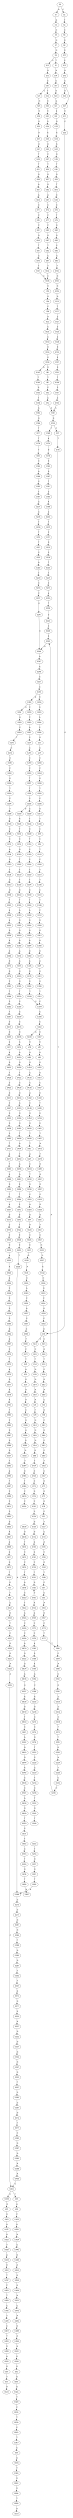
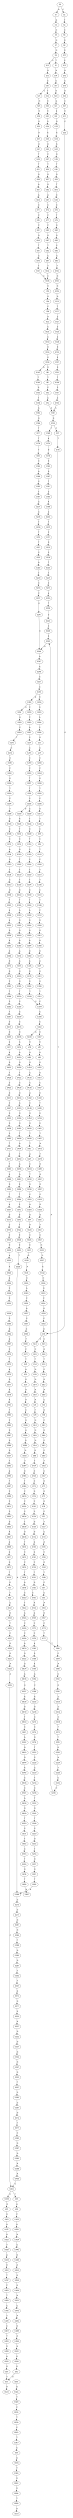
(69, 95) -> (65, 101)
(9, 1308) -> none
none -> (24, 1517)
(34, 1593) -> (32, 1592)
none -> (34, 1834)
(16, 2376) -> (12, 2376)
